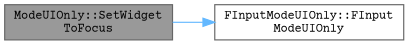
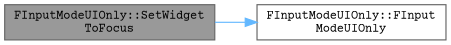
(89, 22) -> (110, 22)
